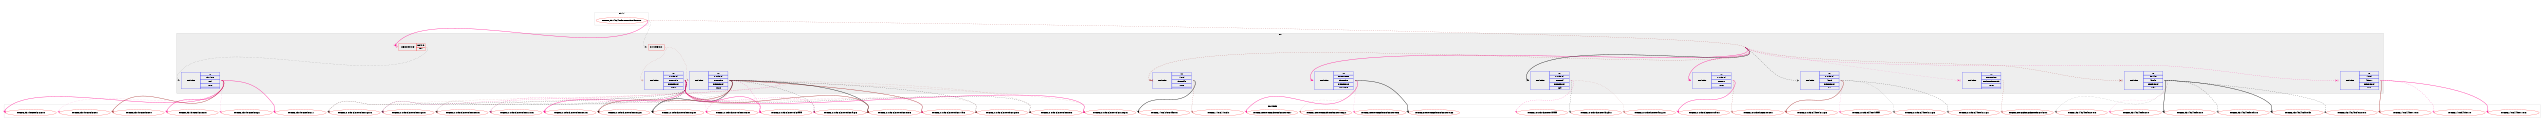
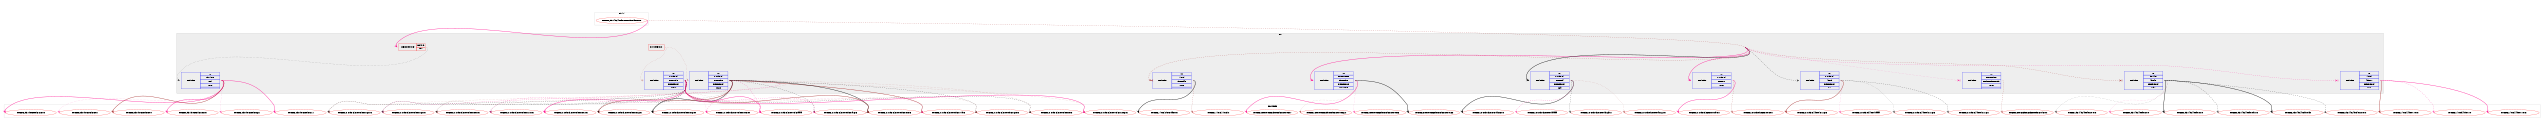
(648, 32) -> none
(535, 34) -> (535, 34)
none -> (1488, 113)
